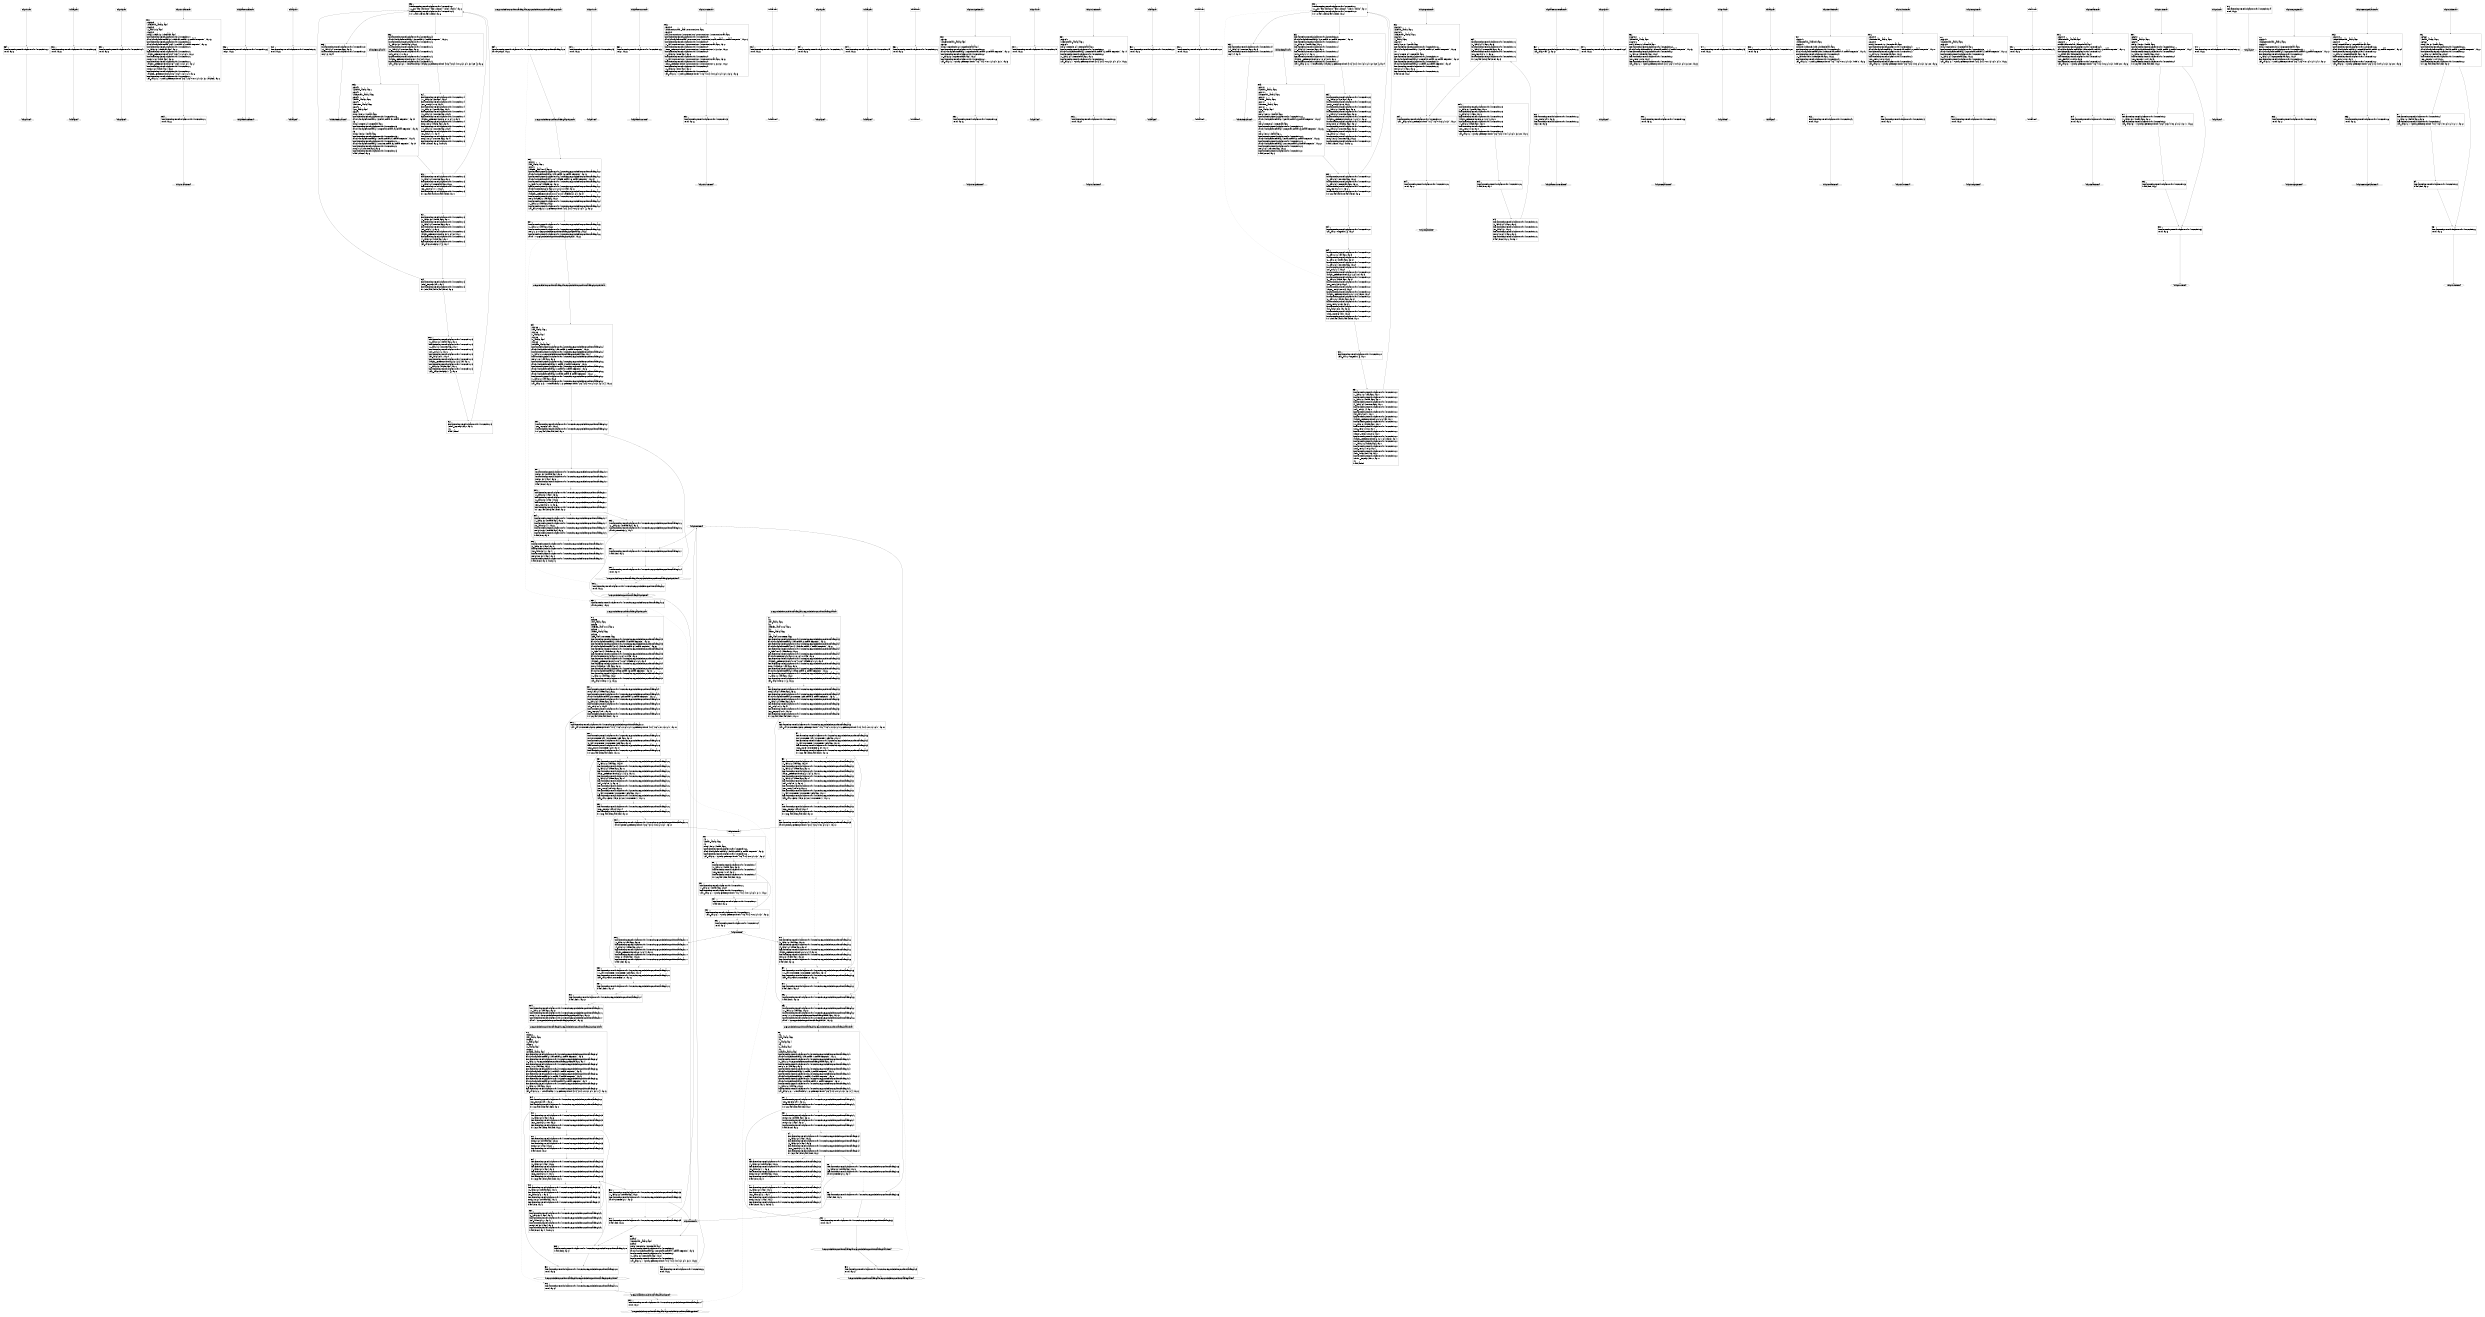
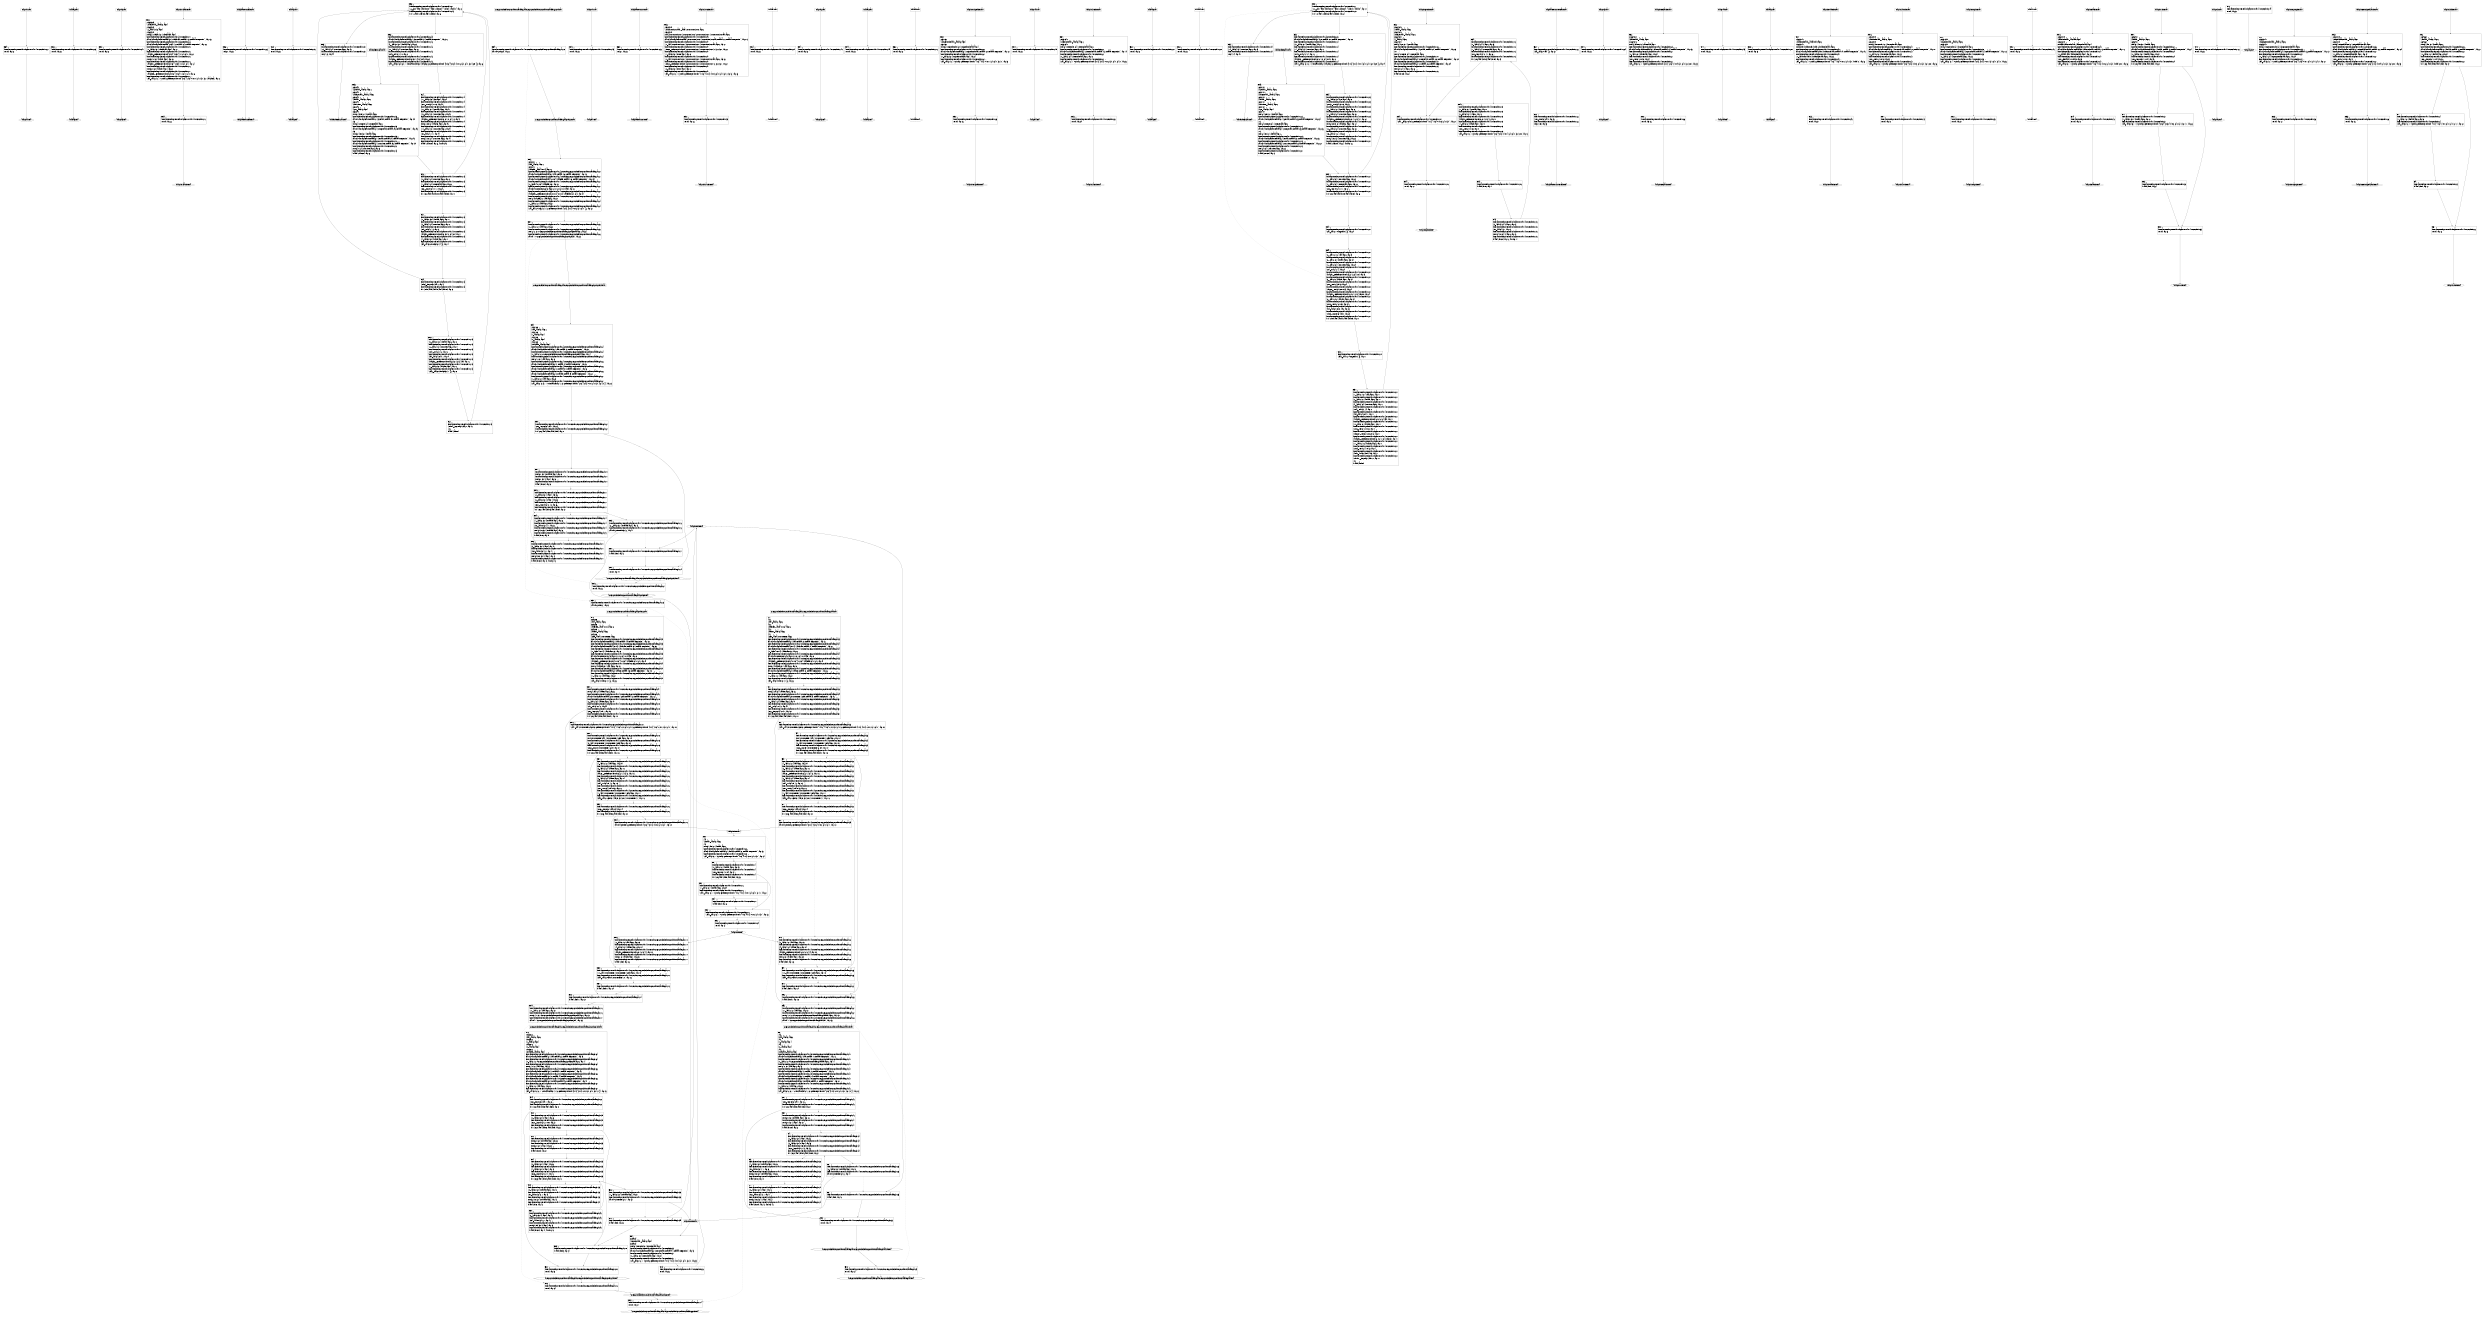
(1403, 30) -> (1402, 30)
